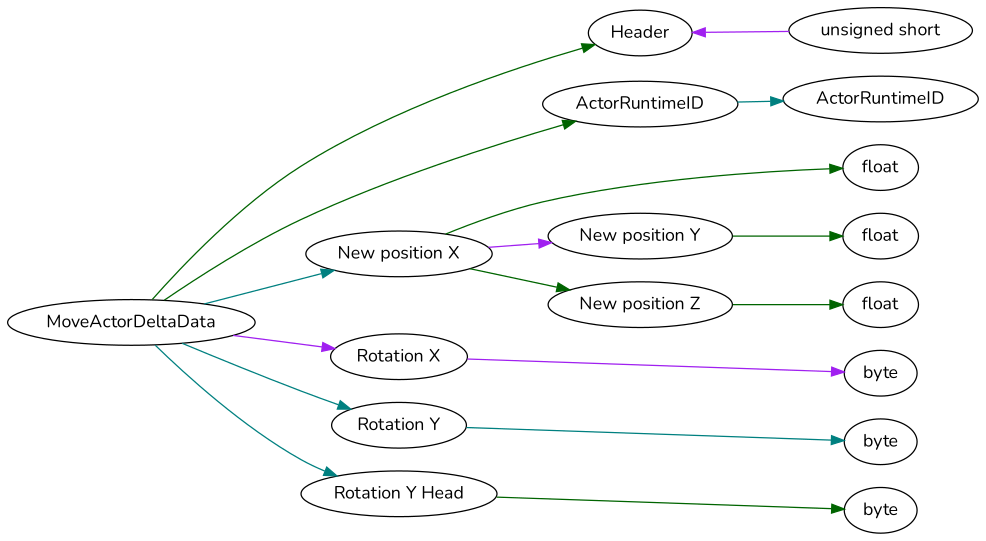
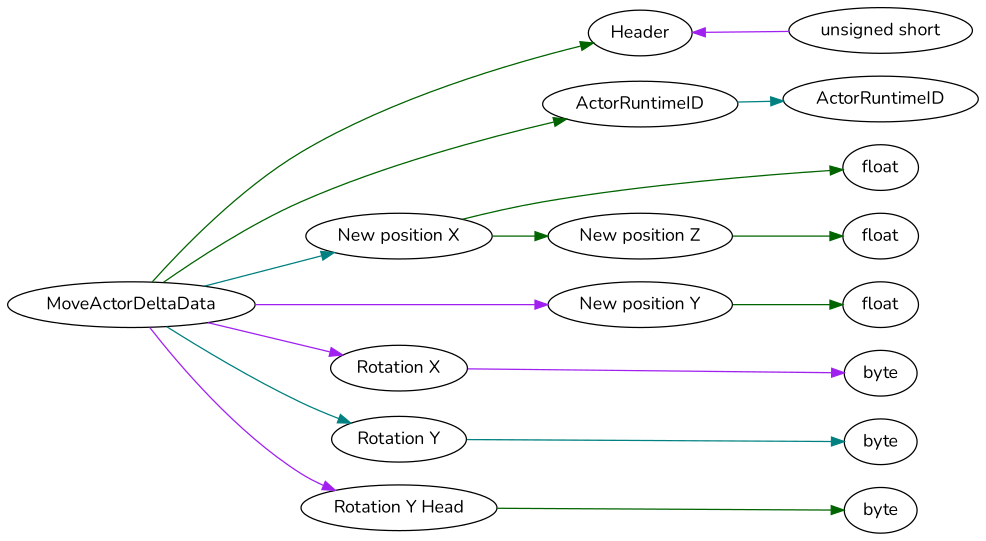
(514, 245) -> (395, 305)
(235, 415) -> (229, 415)
